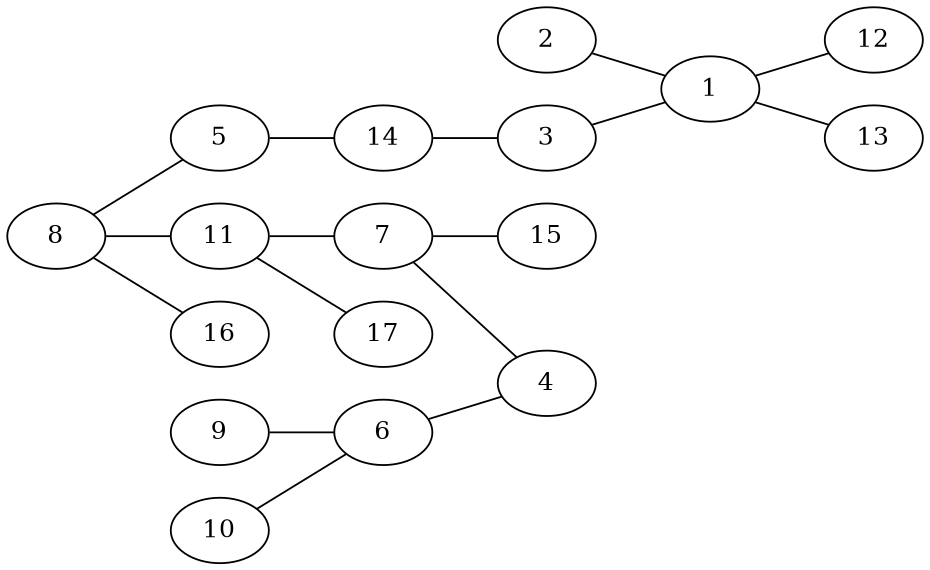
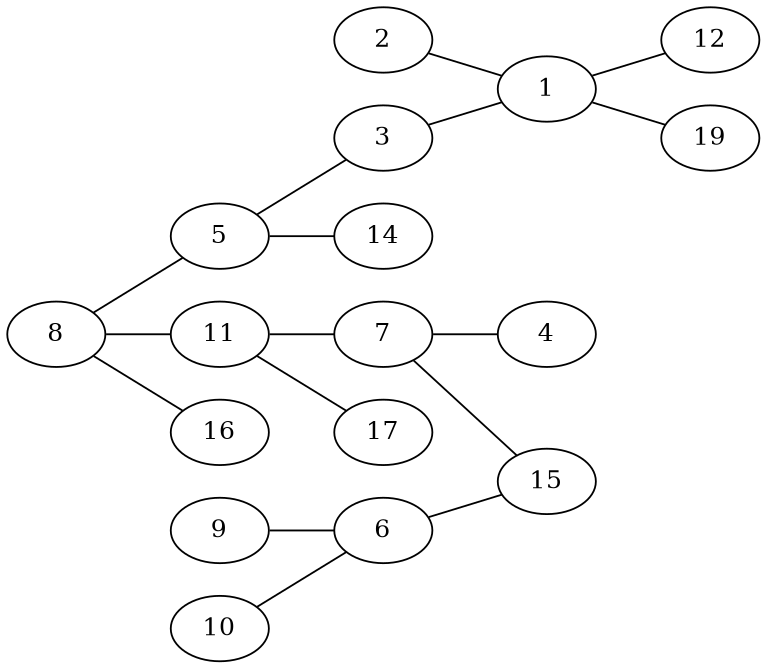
(465, 138) -> (302, 187)
(874, 138) -> (710, 138)
(465, 408) -> (465, 506)
